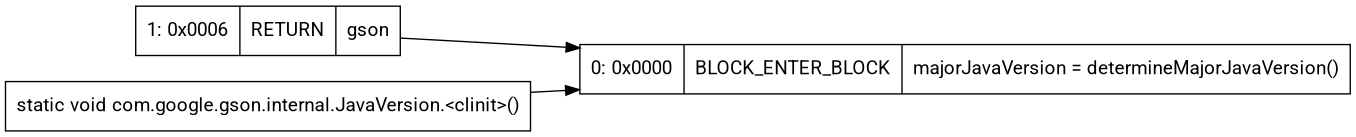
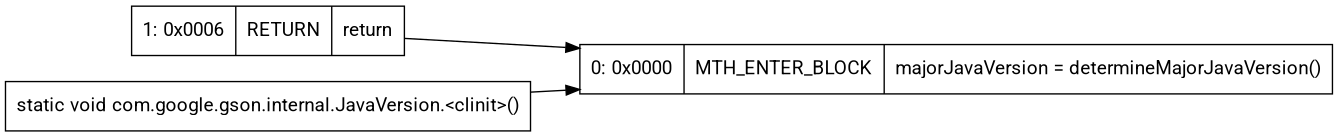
(368, 30) -> (368, 30)
(793, 69) -> (784, 69)
